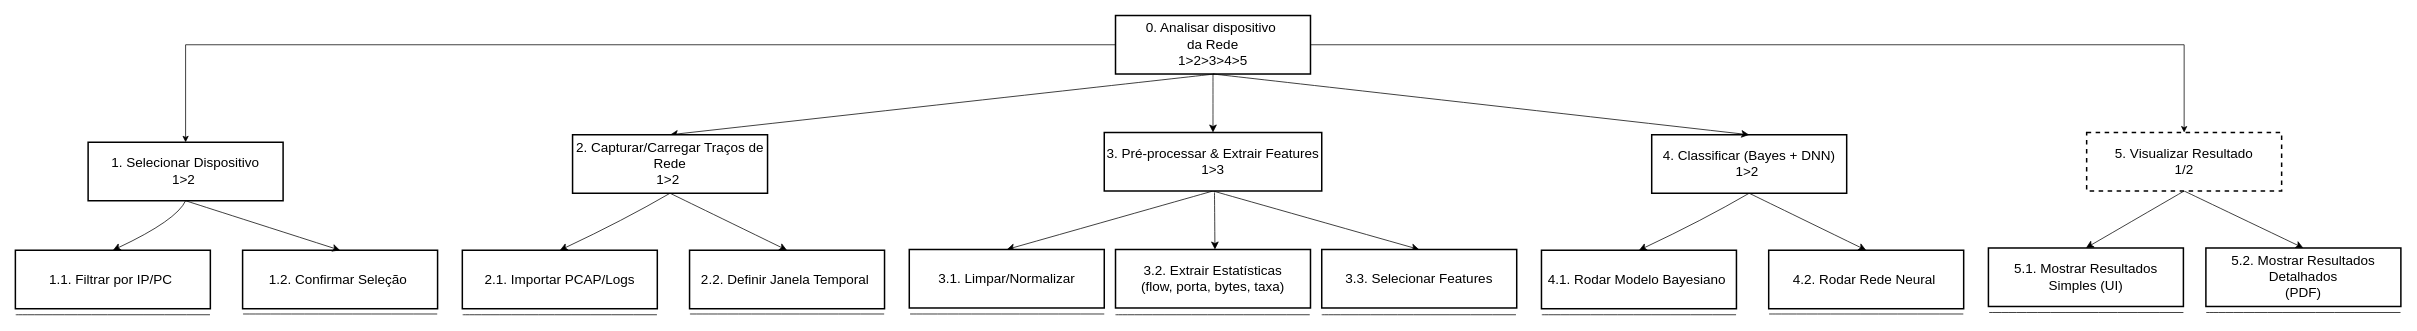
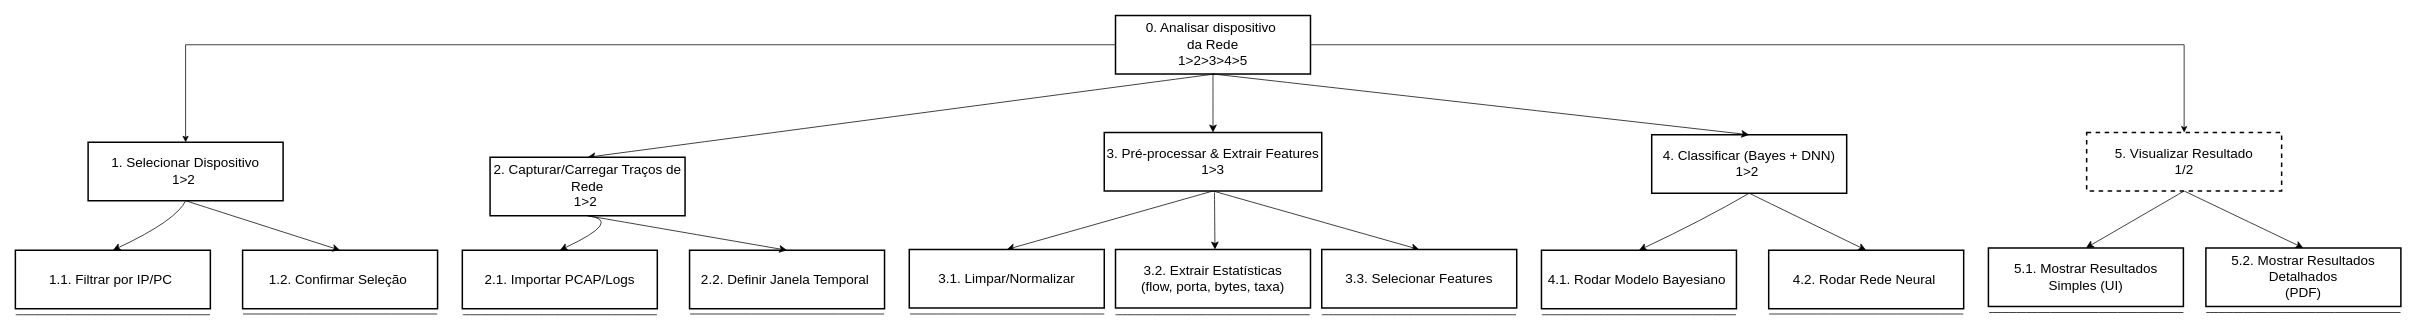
(670, 164) -> (588, 186)
